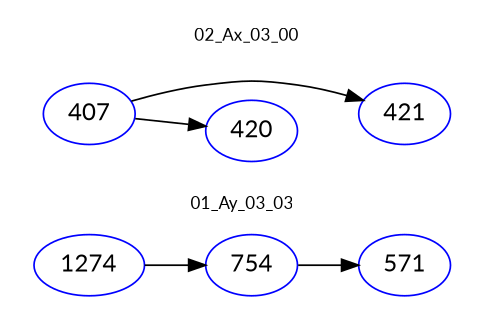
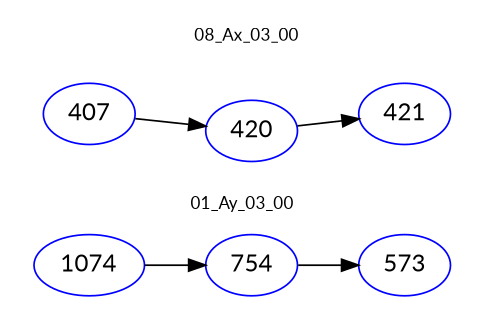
(247, 37) -> (247, 37)
(239, 82) -> (320, 123)
(242, 205) -> (242, 205)
(89, 265) -> (89, 265)
(405, 265) -> (405, 265)
